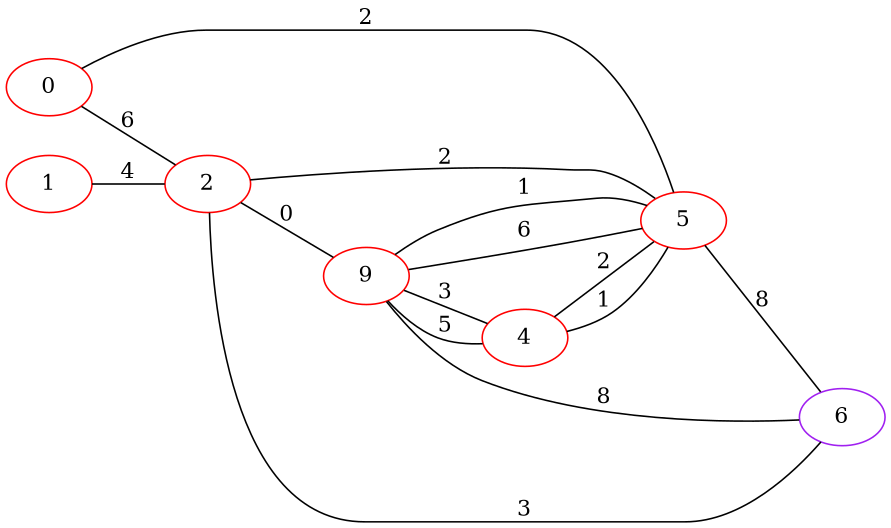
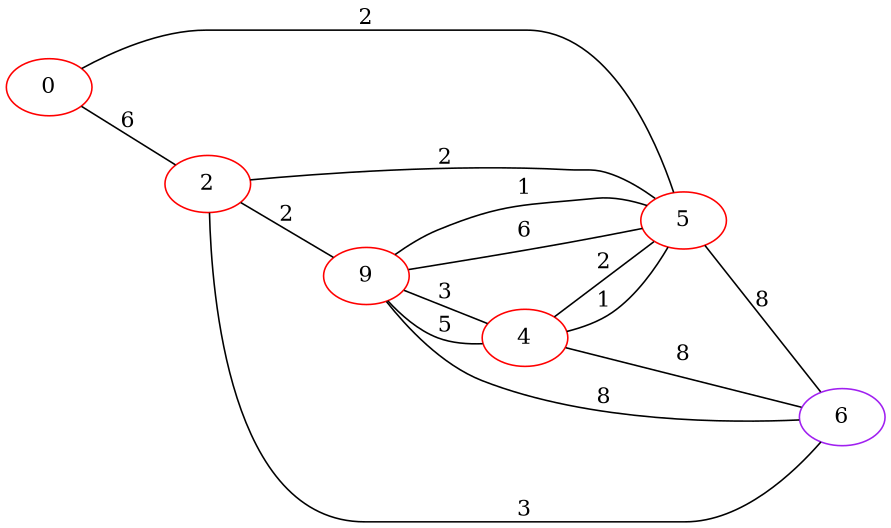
(49, 184) -> none
(287, 215) -> (287, 215)
none -> (684, 377)
